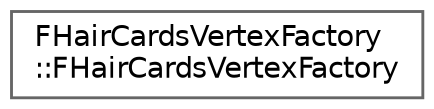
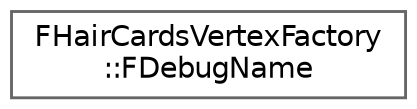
(217, 55) -> (209, 55)
